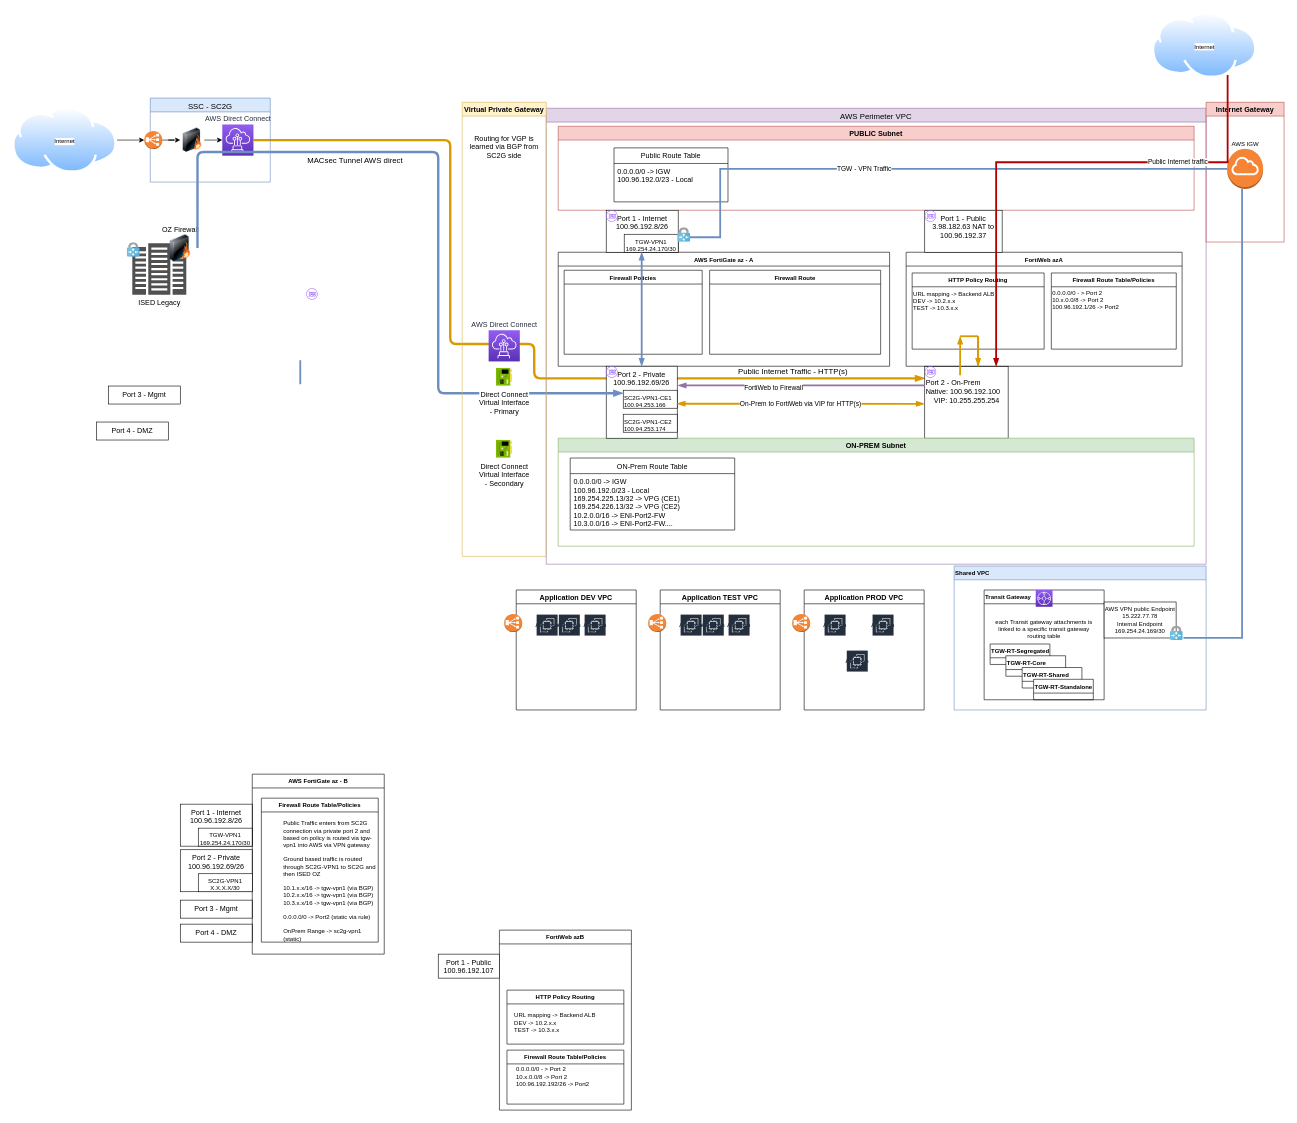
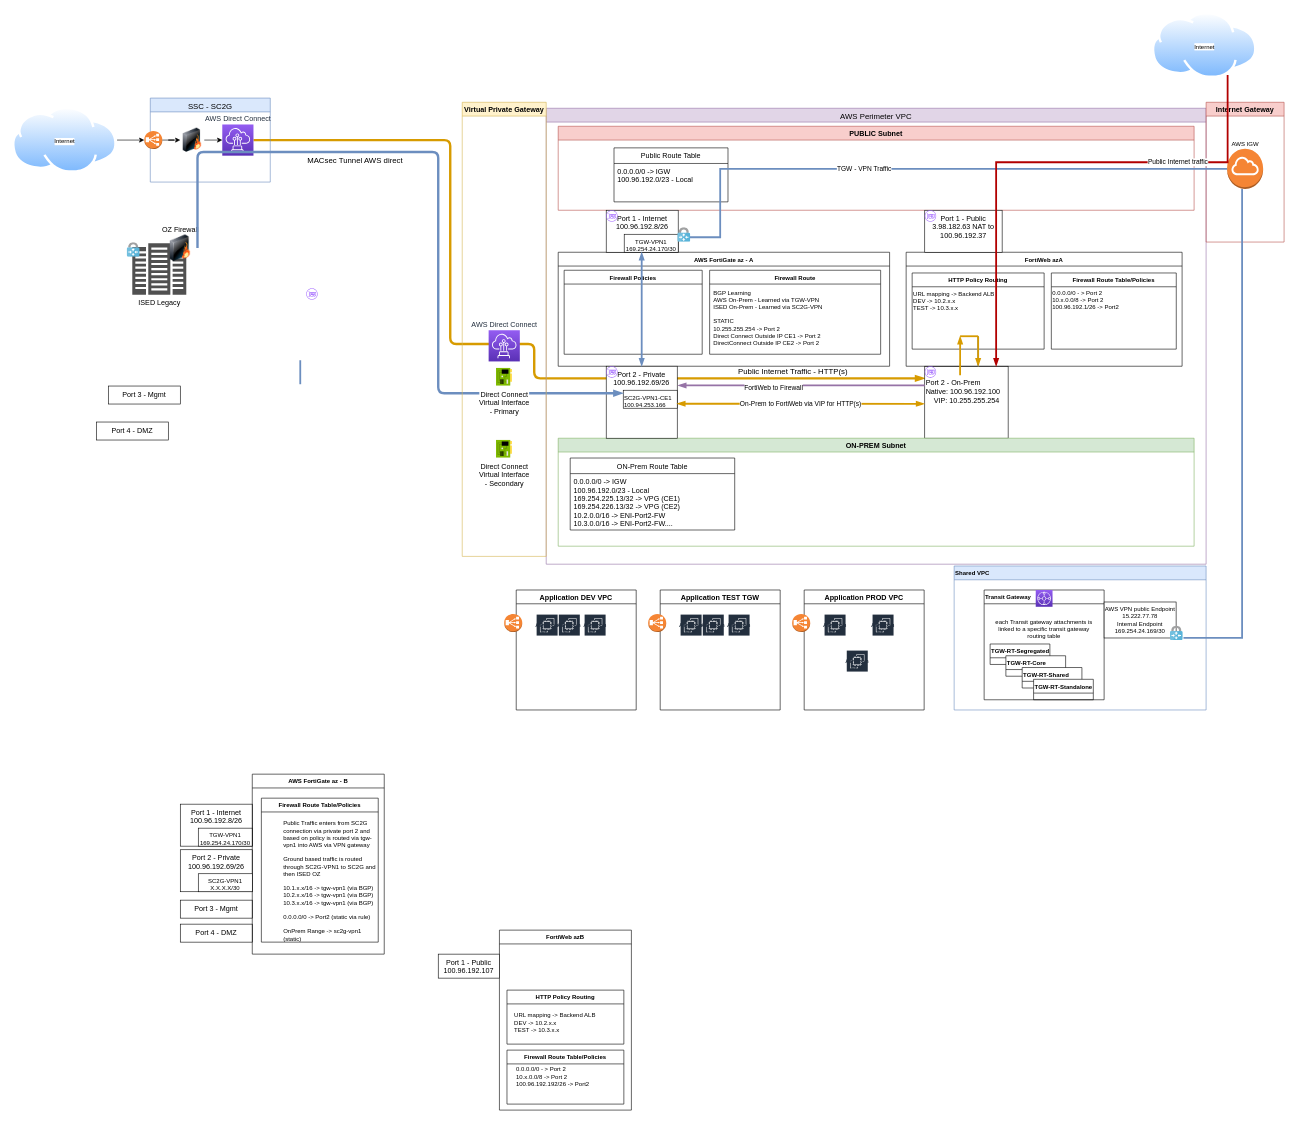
(504, 147) -> none
none -> (795, 315)
(650, 423) -> none
(720, 597) -> (720, 597)
